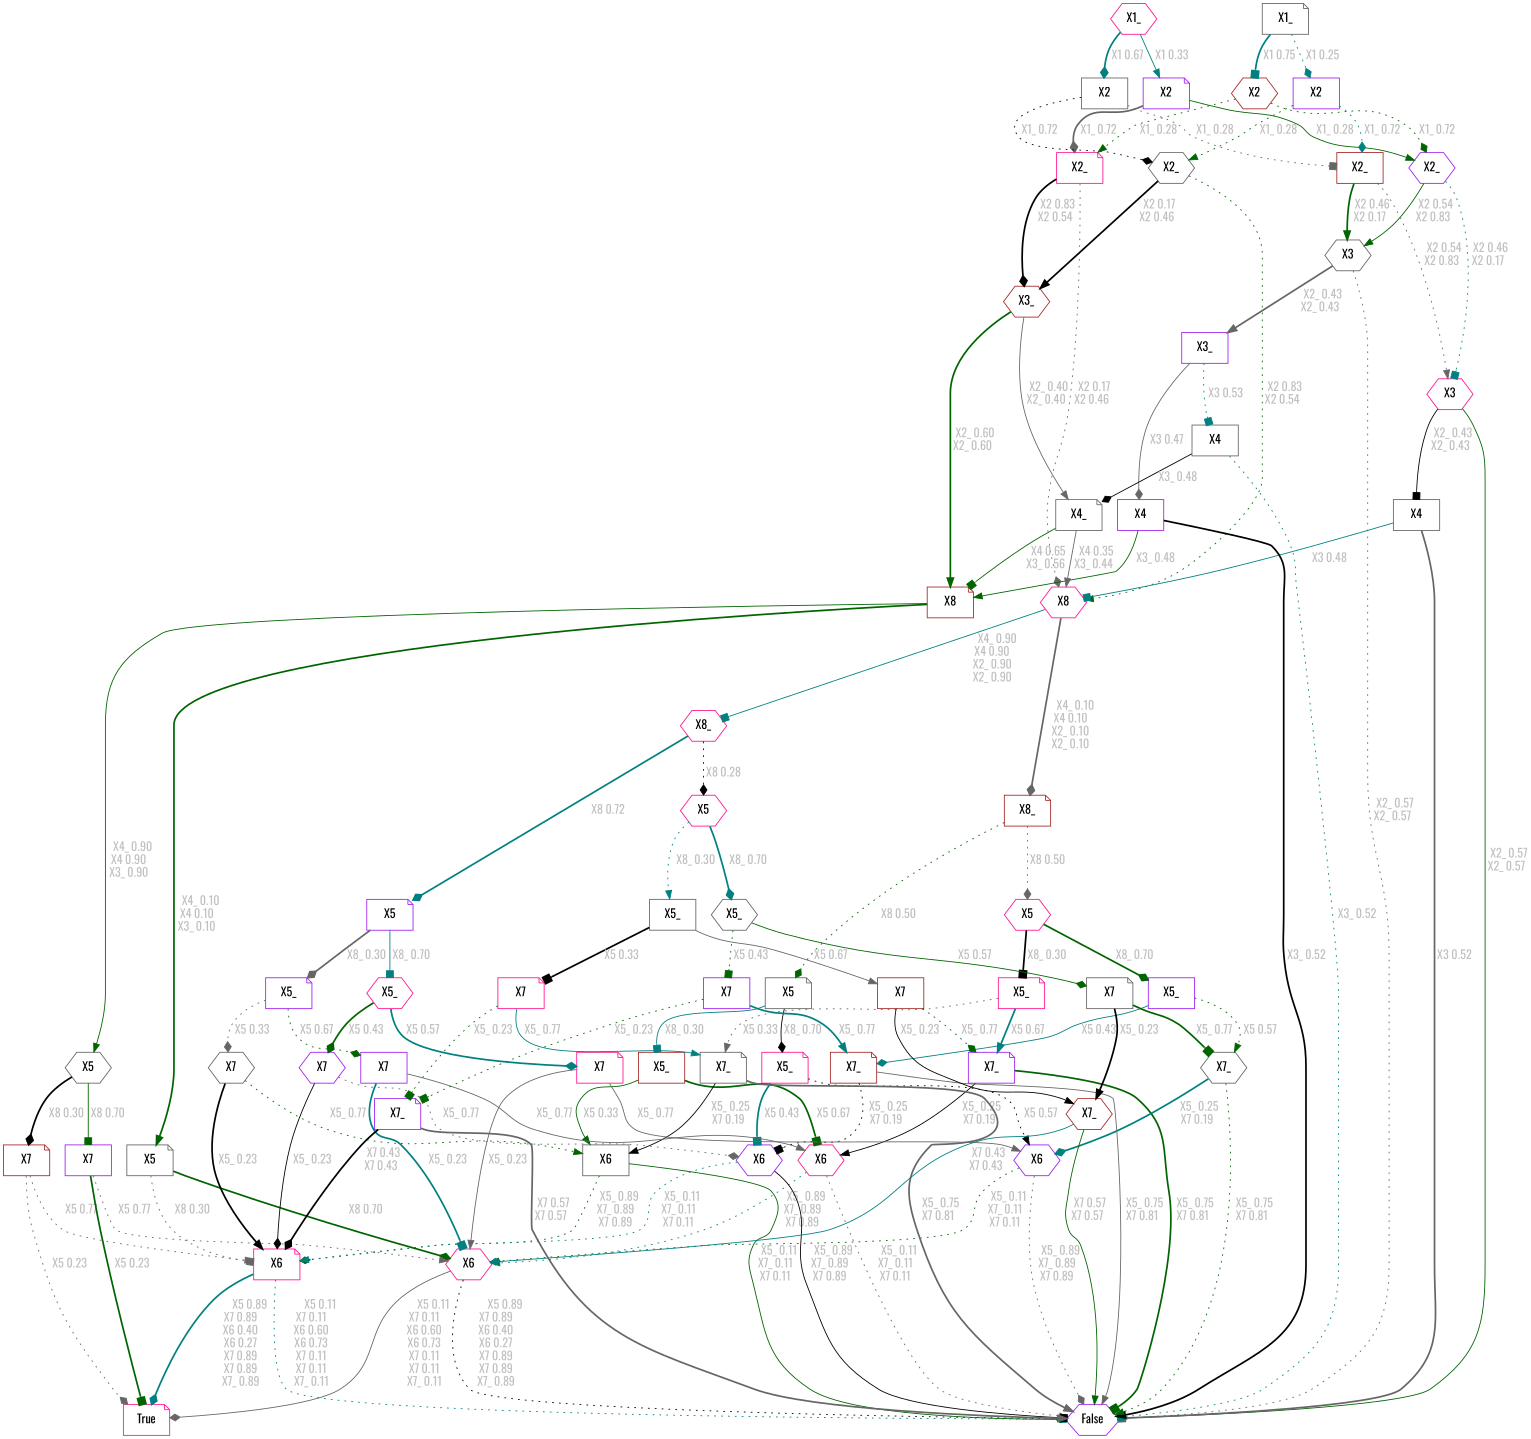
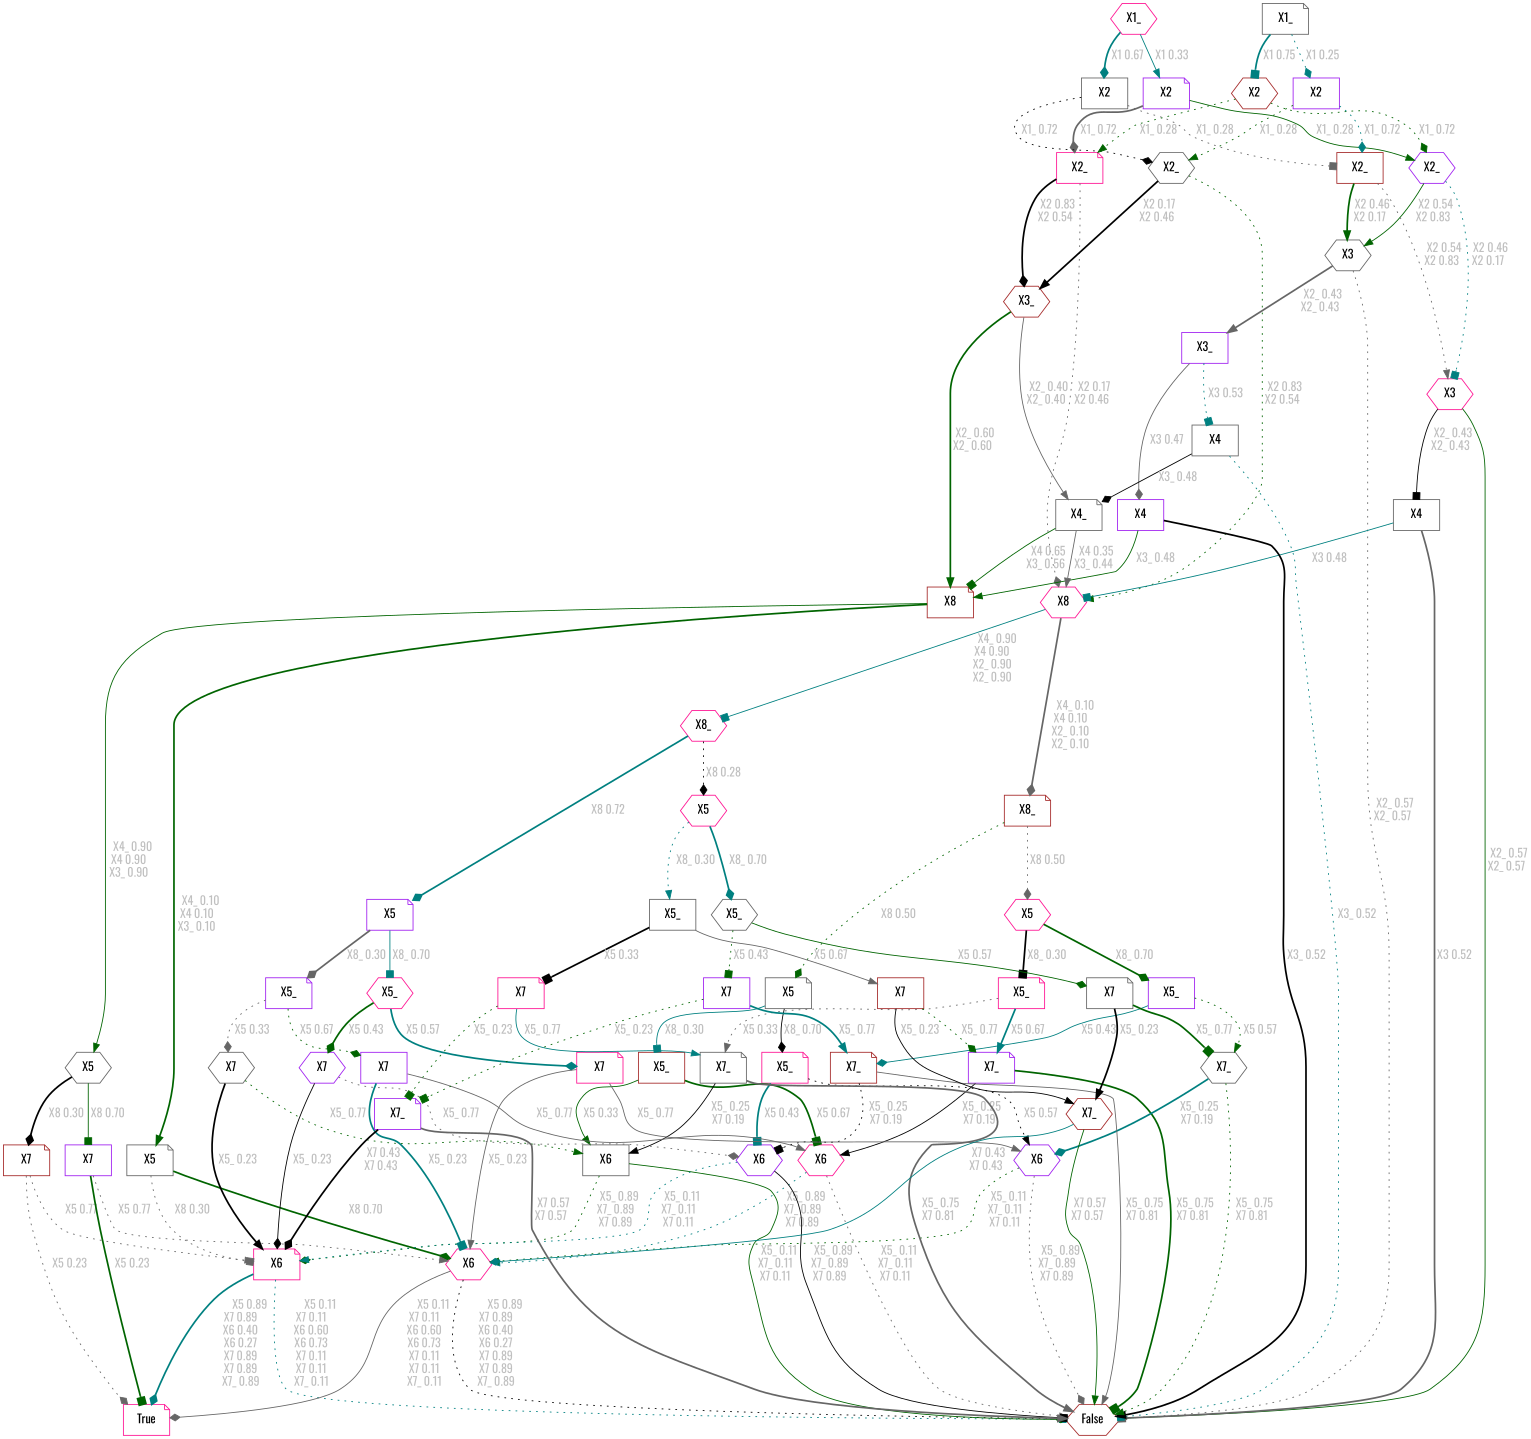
(1093, 1420) -> (1093, 1420)
